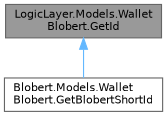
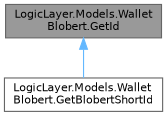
(84, 95) -> (84, 95)
